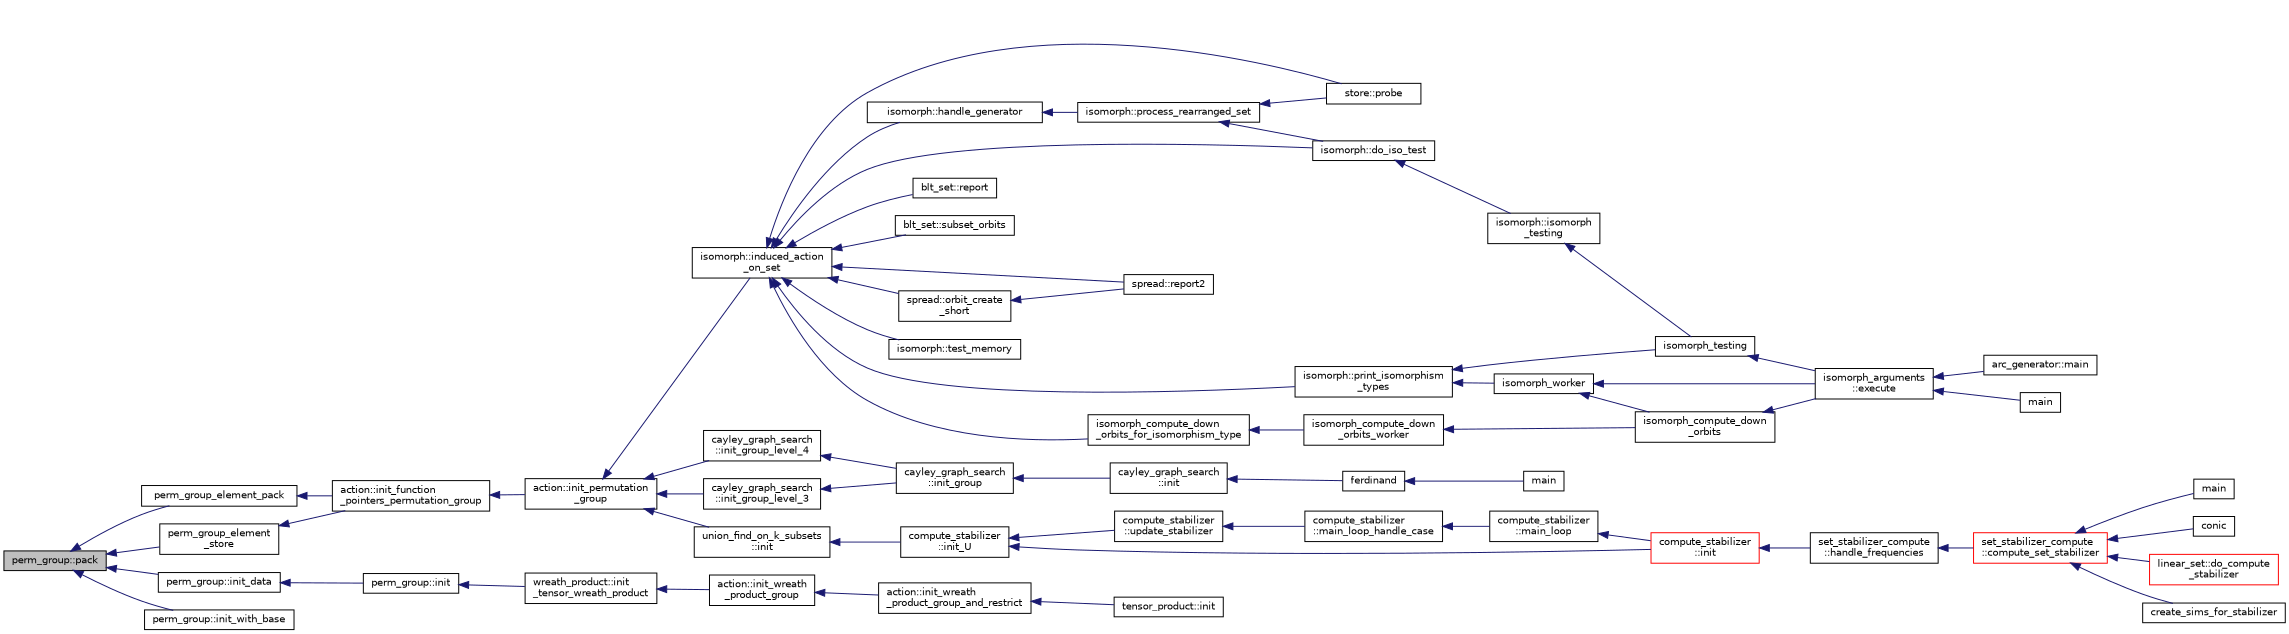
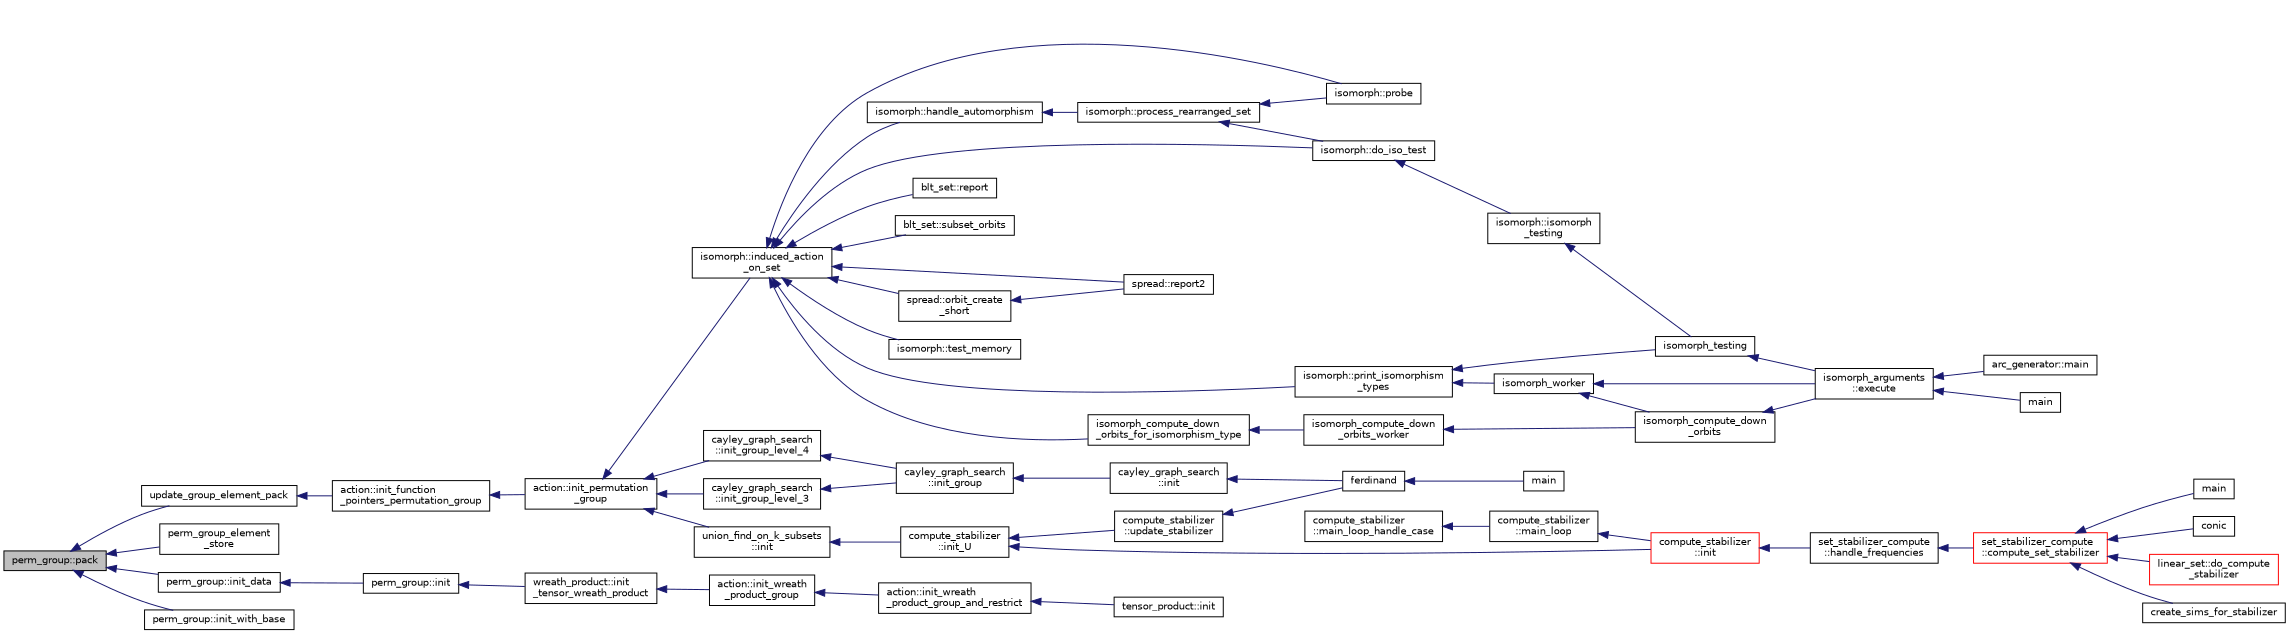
(1374, 94) -> (1374, 94)
(955, 112) -> (955, 112)
(219, 496) -> (219, 496)
(317, 517) -> none
(1269, 526) -> (1288, 500)
